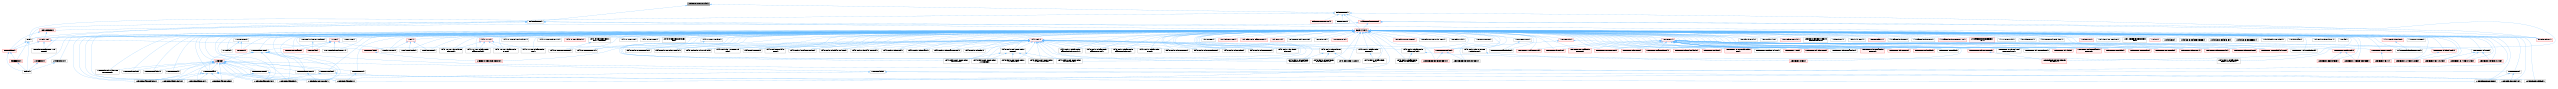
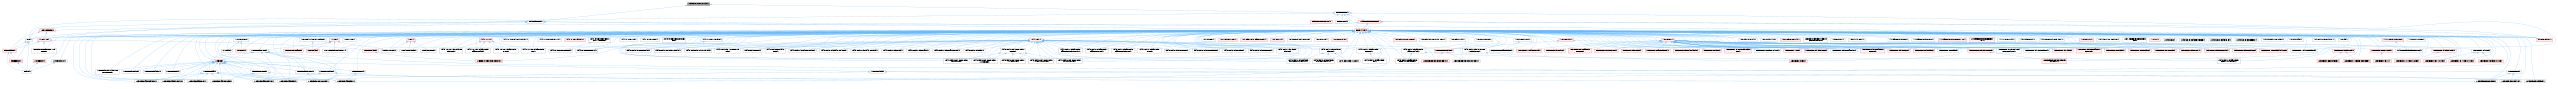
(1877, 40) -> none
